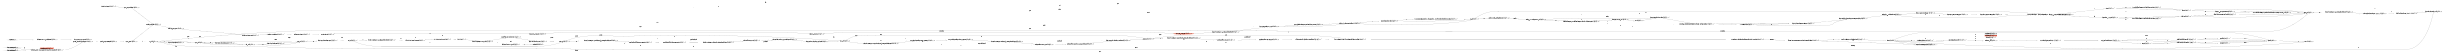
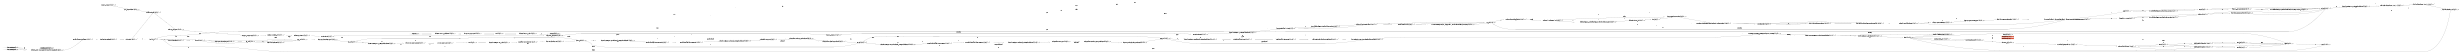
none -> (499, 34)
(1184, 34) -> (1201, 34)
(1991, 34) -> (2008, 37)
(47, 48) -> (47, 48)
